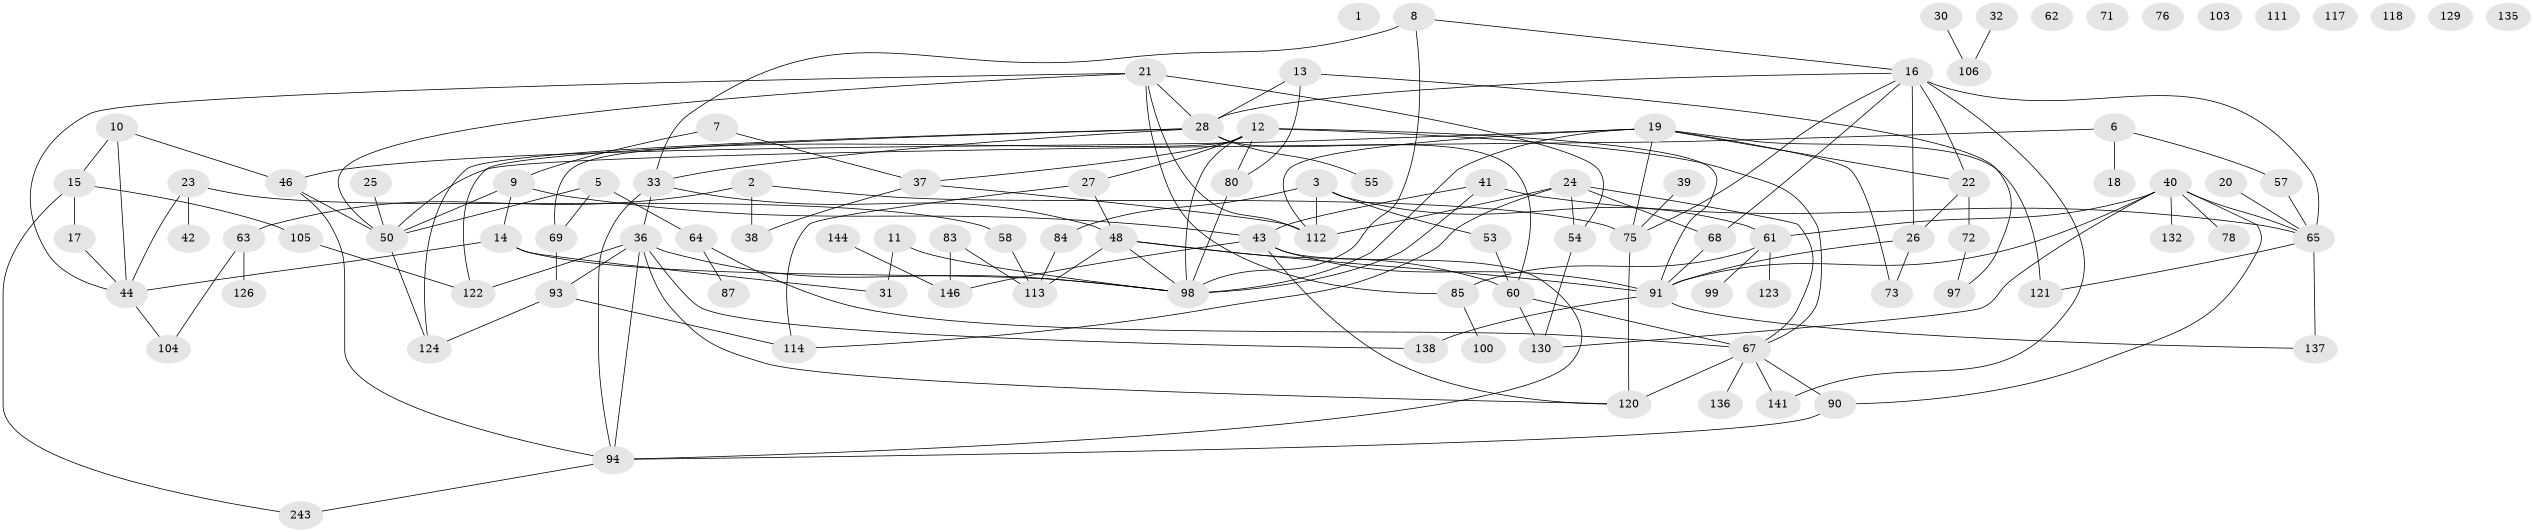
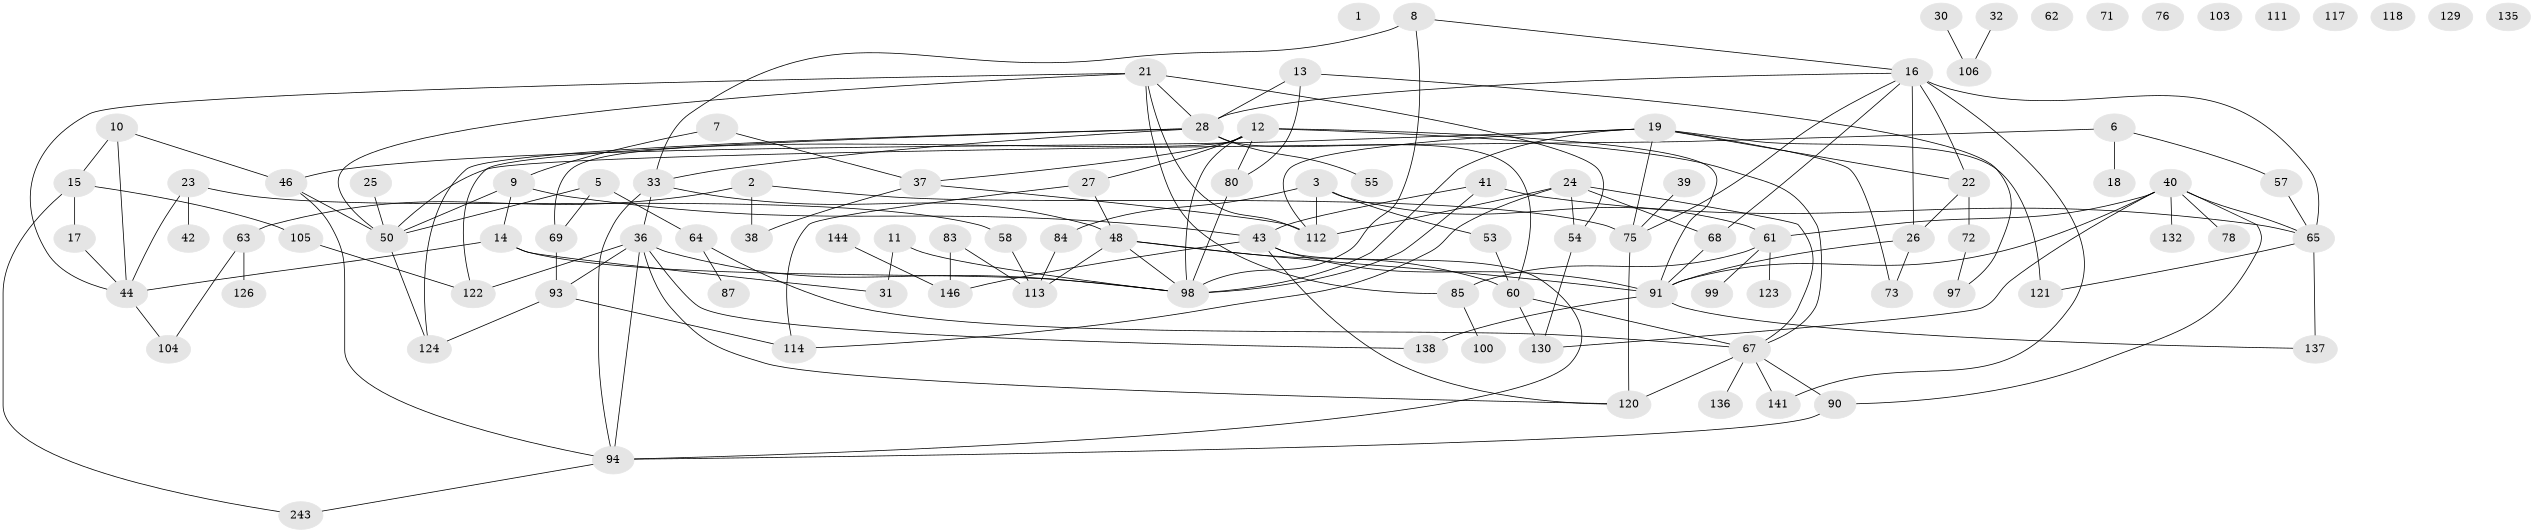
(2226, 183) -> none
